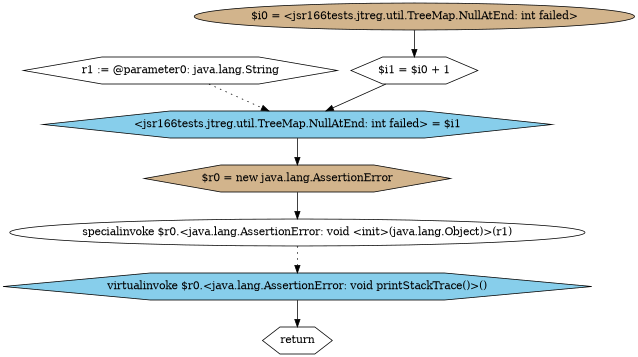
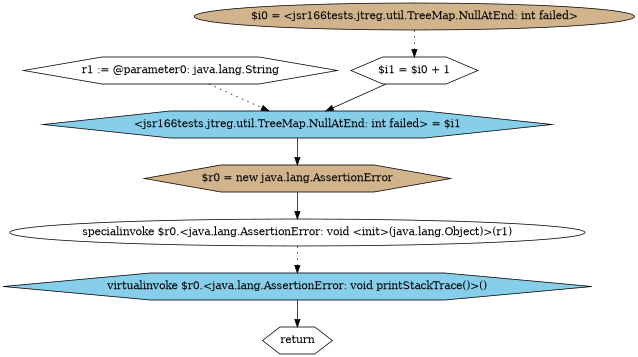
(414, 40) -> (414, 40)
